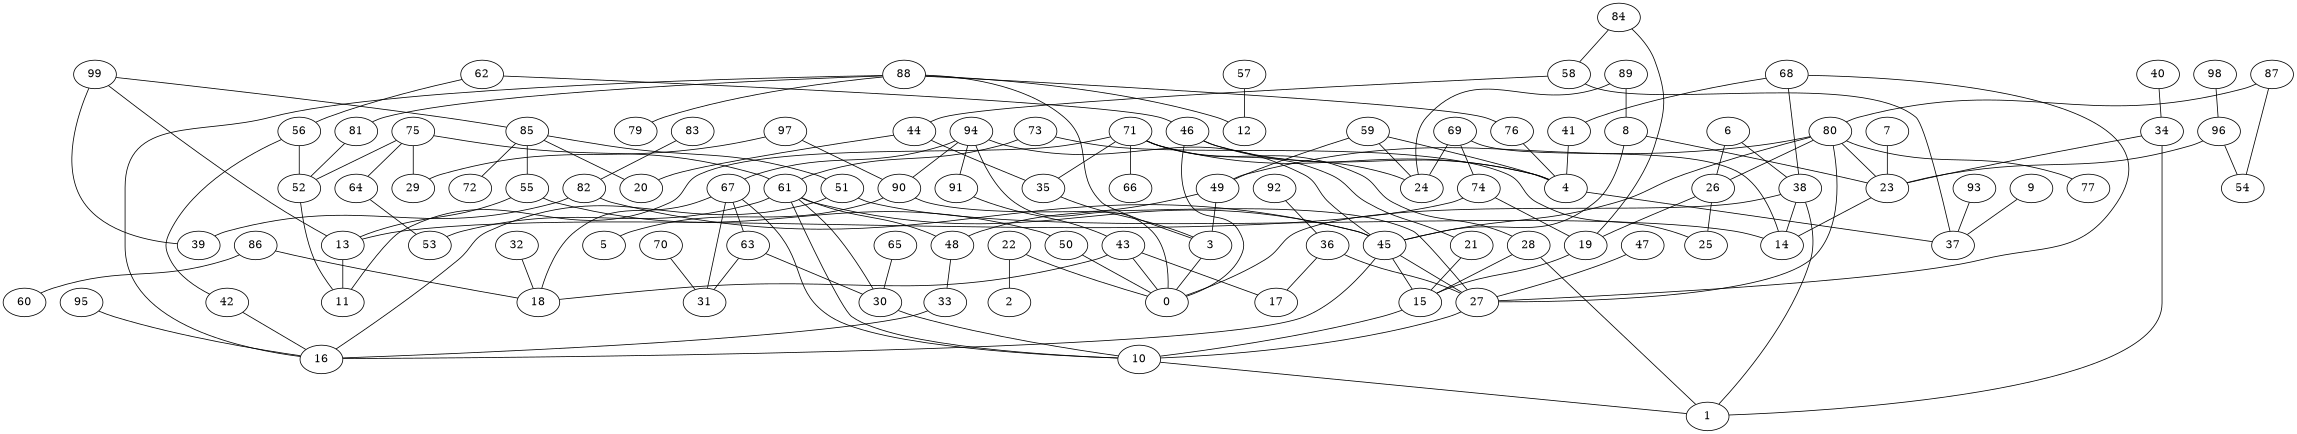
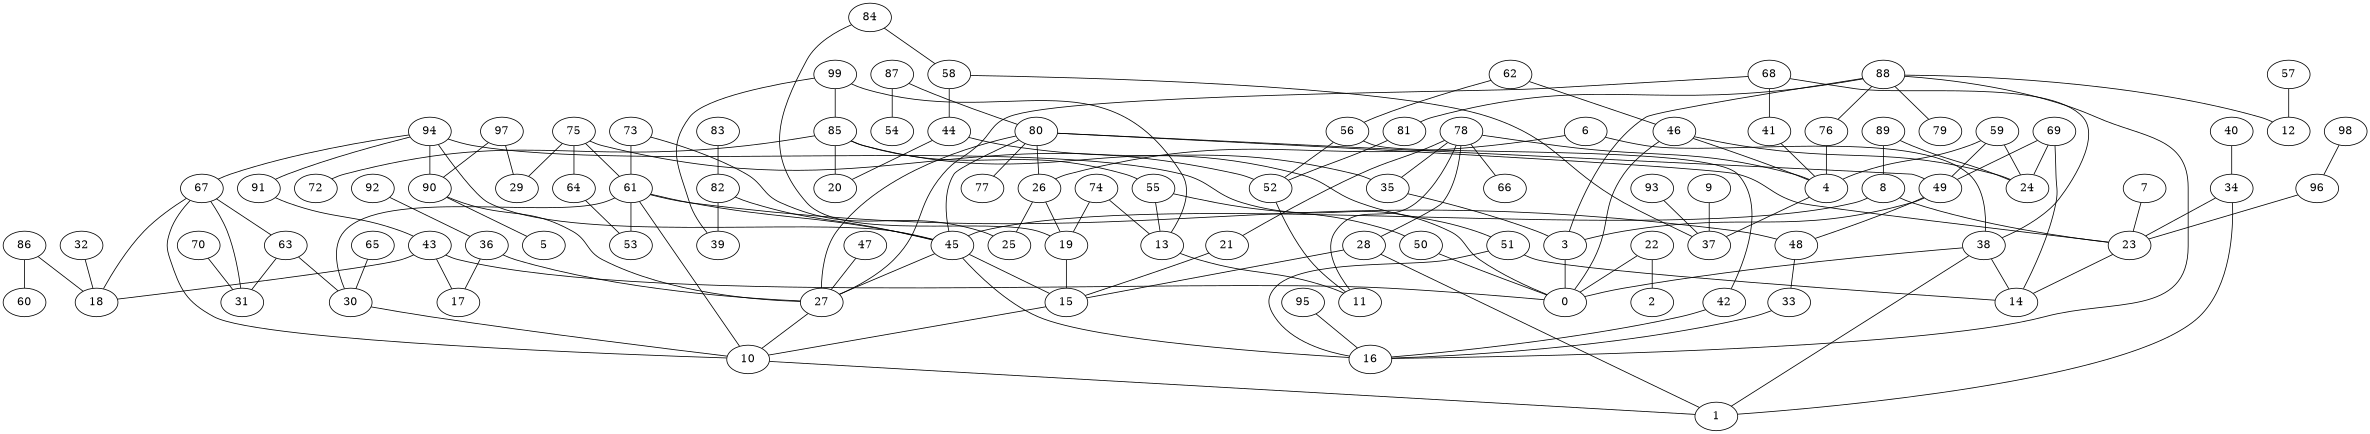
(1130, 131) -> (1461, 131)
(1467, 160) -> (1997, 160)
(2231, 160) -> none
